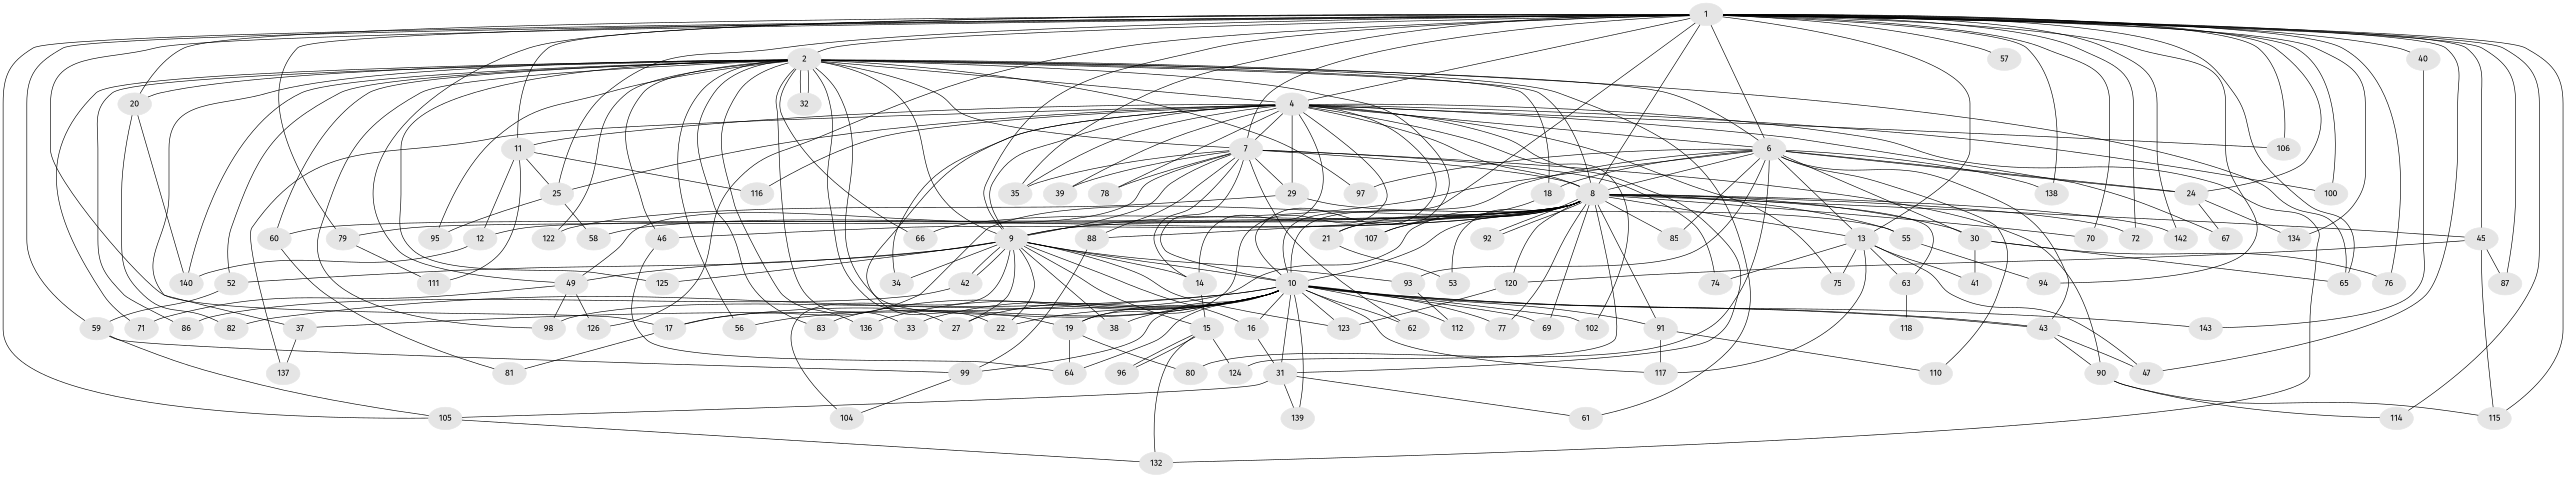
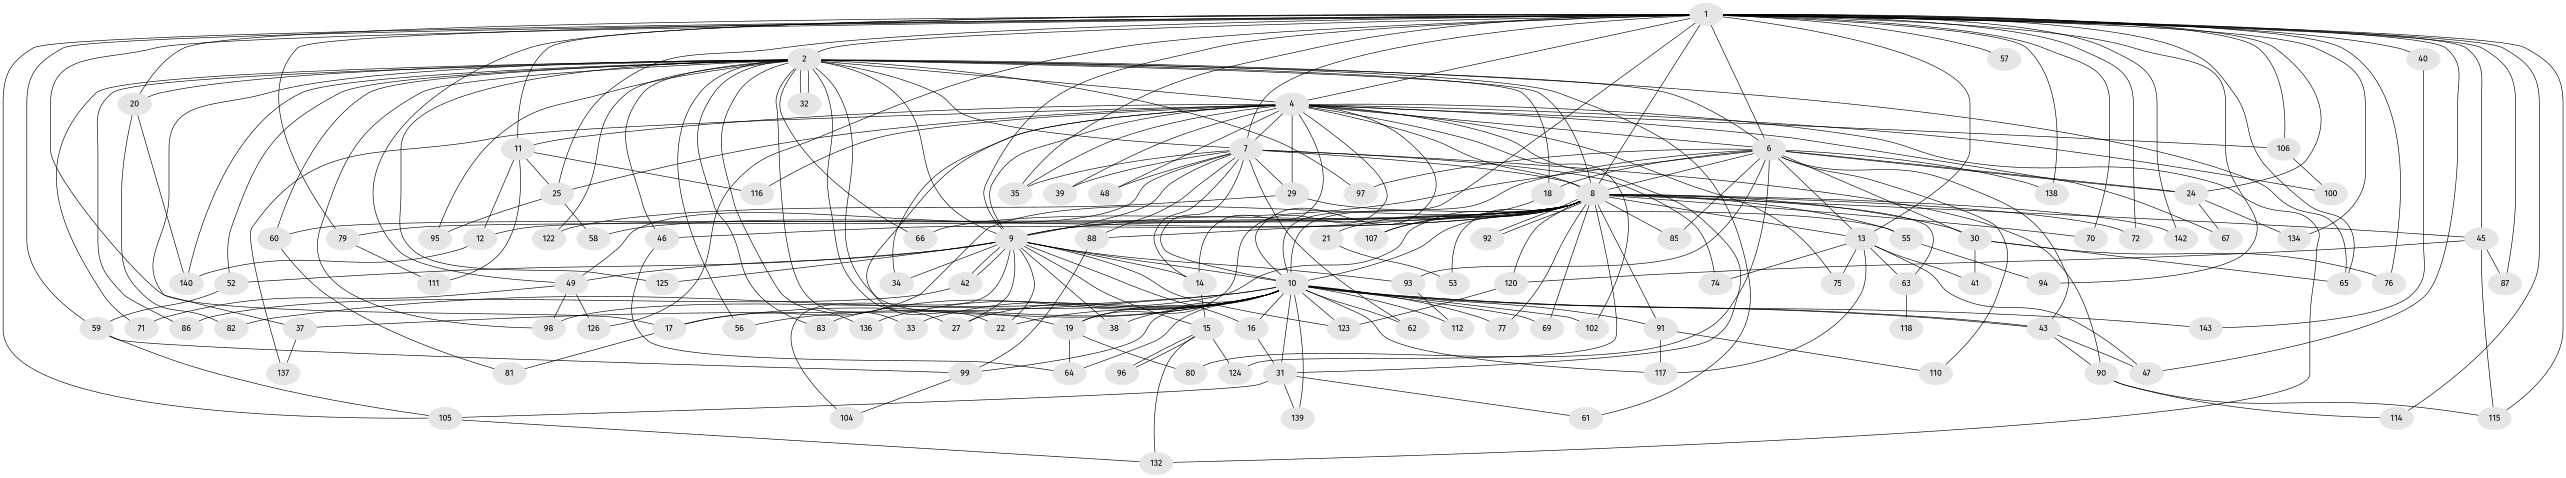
(2084, 24) -> (2307, 171)
(1221, 80) -> none
(1105, 194) -> (1105, 194)
